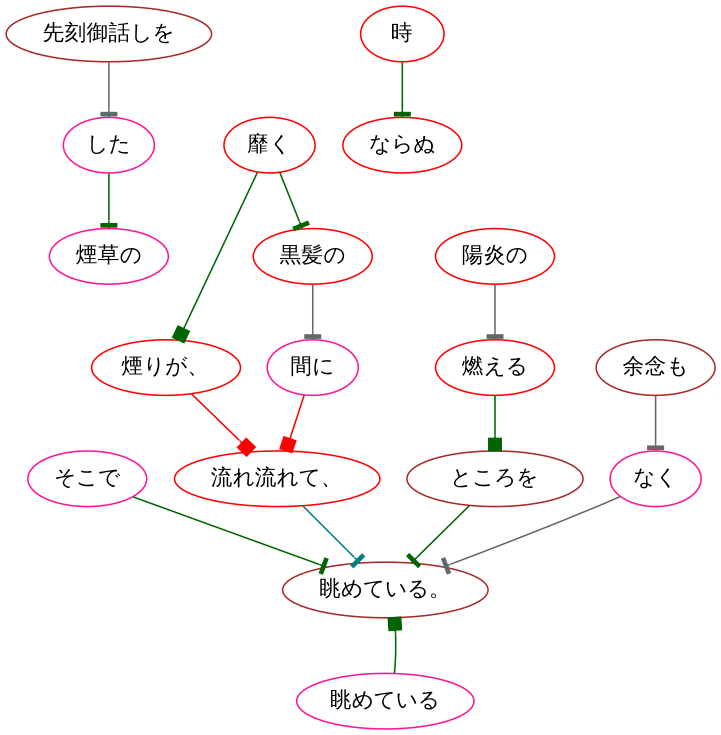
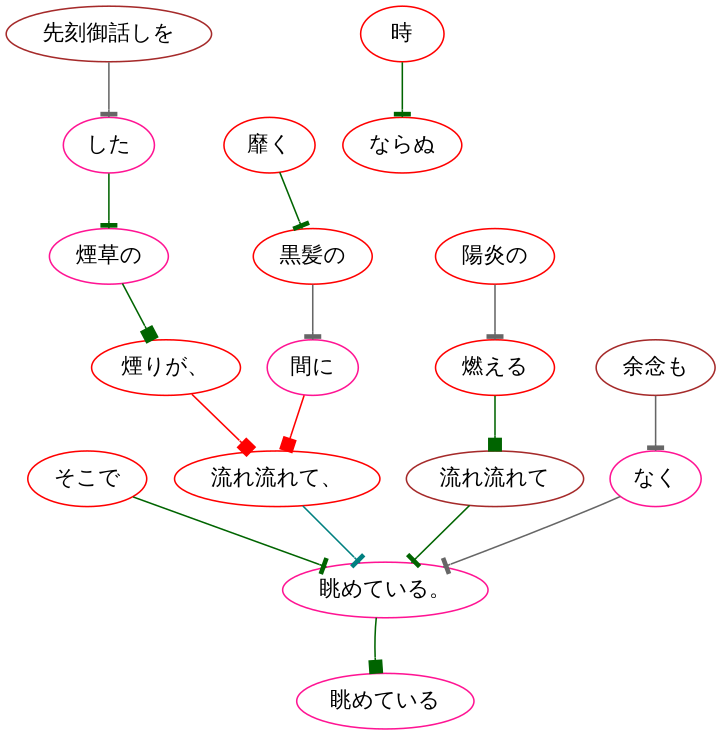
(221, 249) -> (134, 305)
(87, 479) -> (87, 479)
(495, 479) -> (495, 479)
(385, 590) -> (385, 590)
(396, 653) -> (375, 638)
